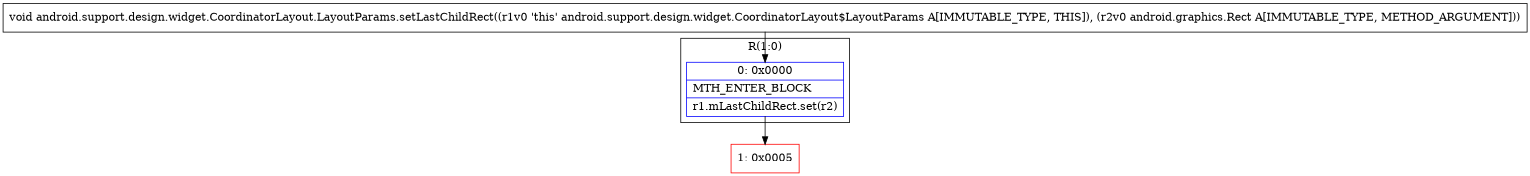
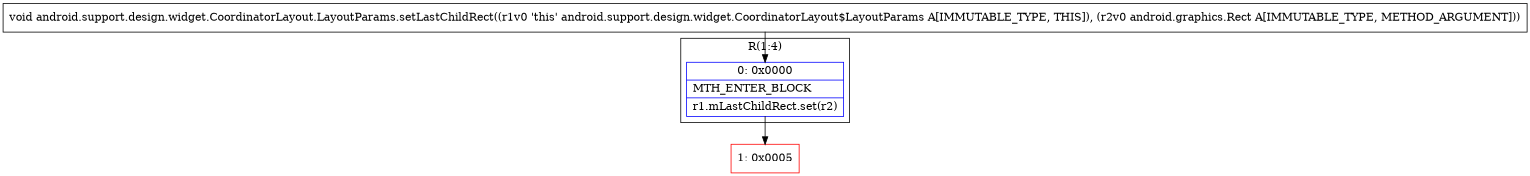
(765, 47) -> (765, 47)
